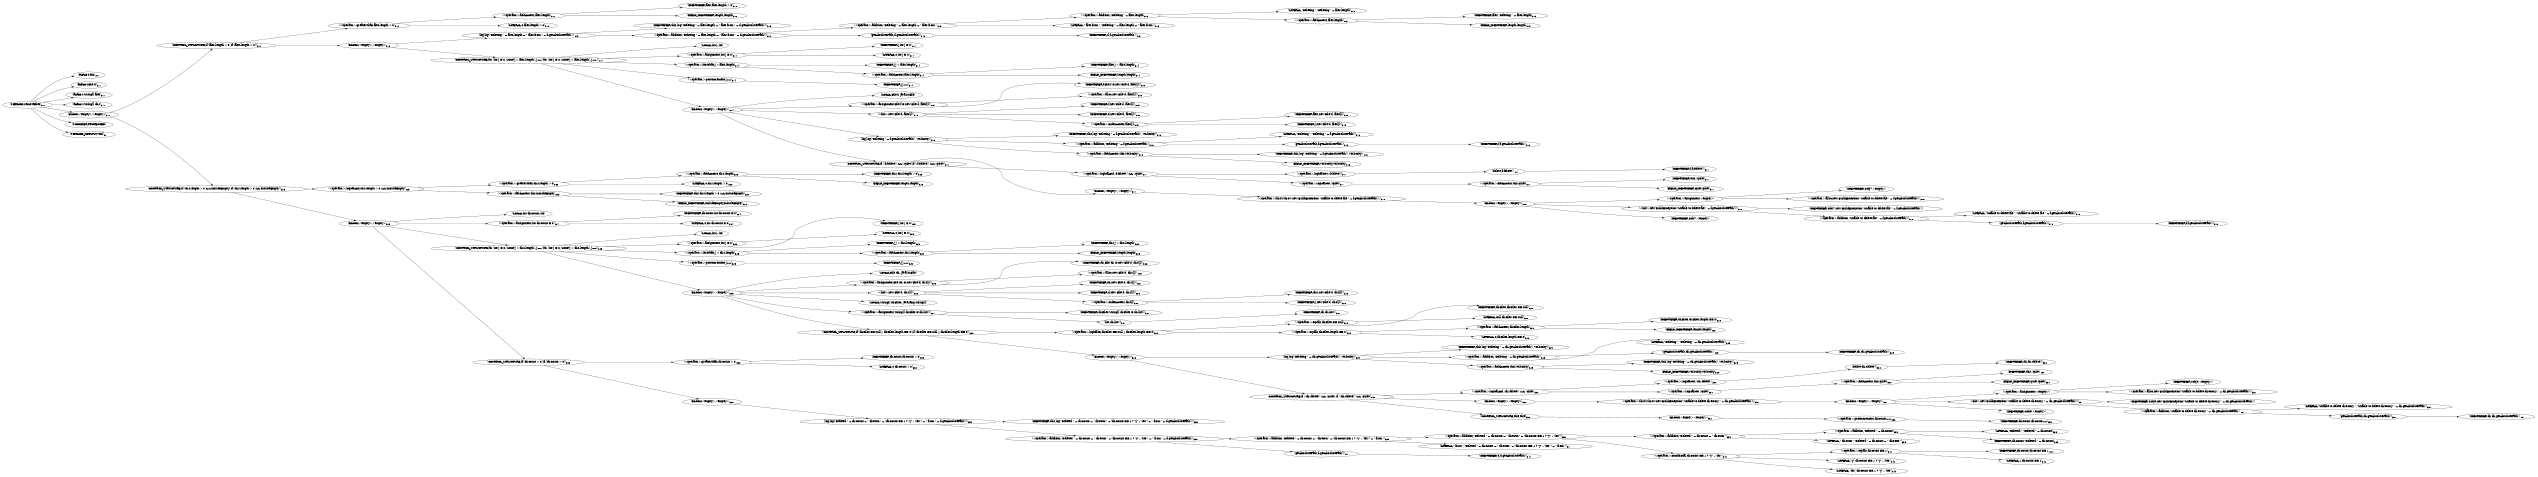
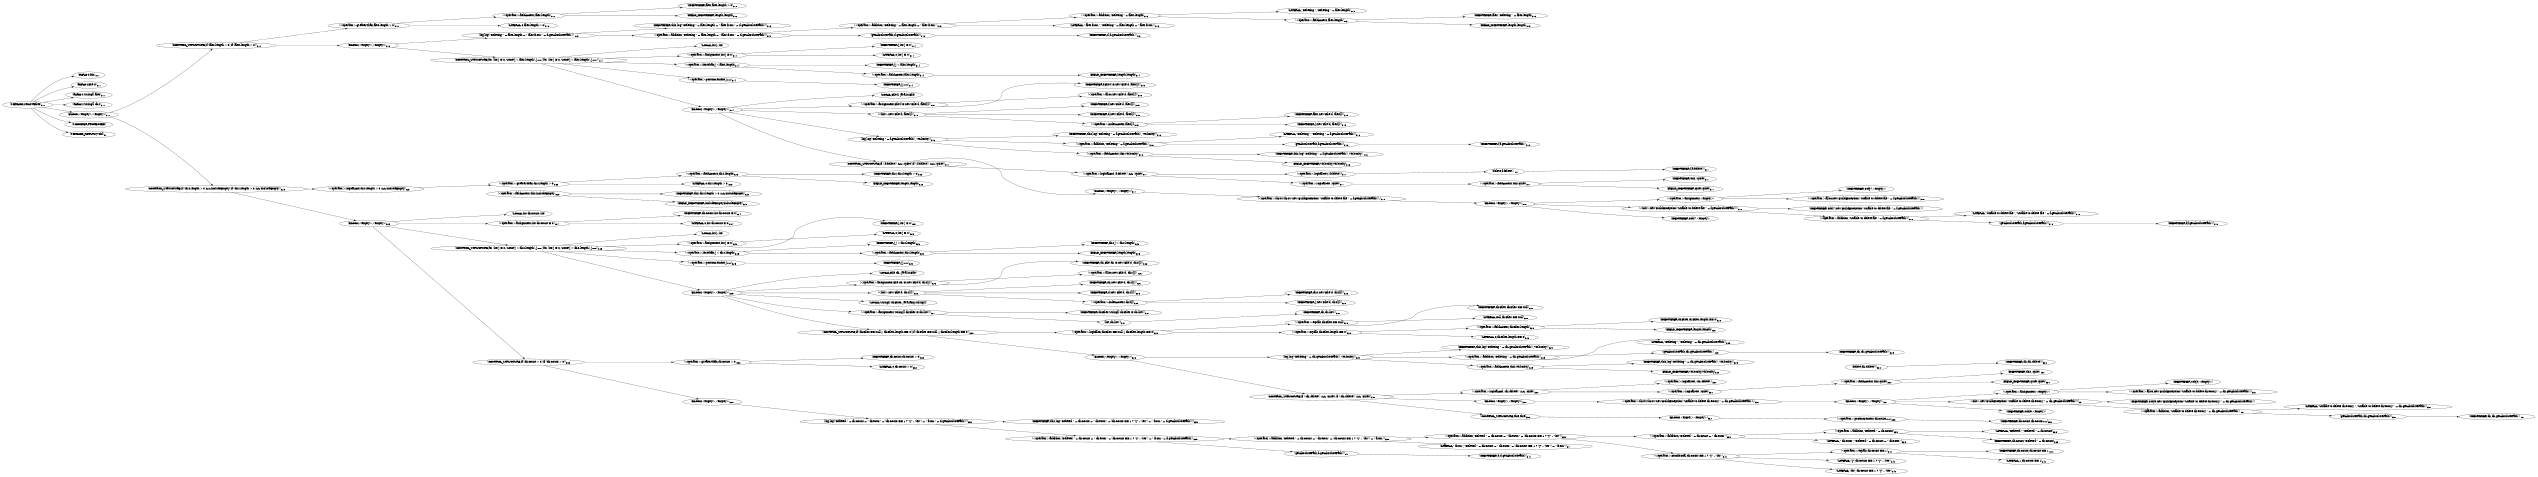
(1115, 65) -> none
(453, 192) -> none
(1786, 377) -> none
